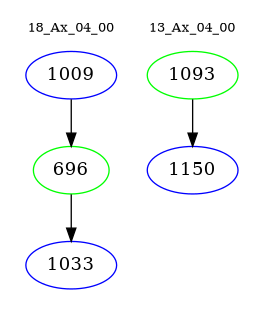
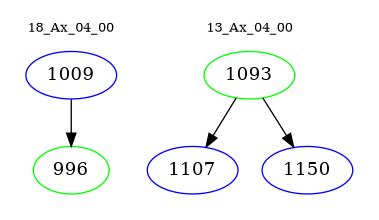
(71, 170) -> (71, 170)
none -> (193, 170)
(71, 265) -> none
